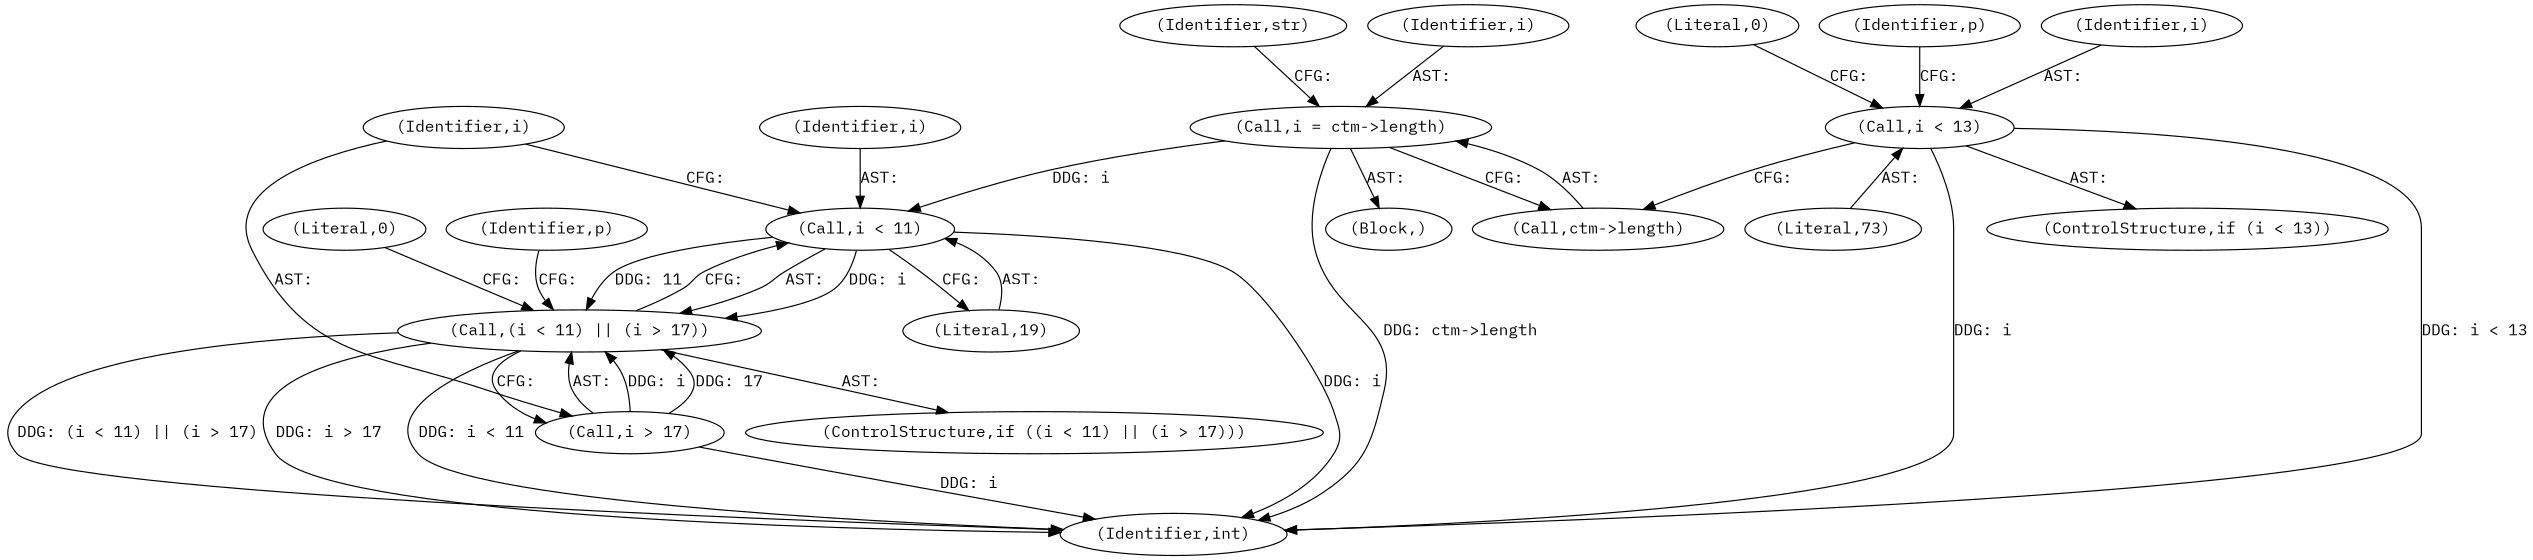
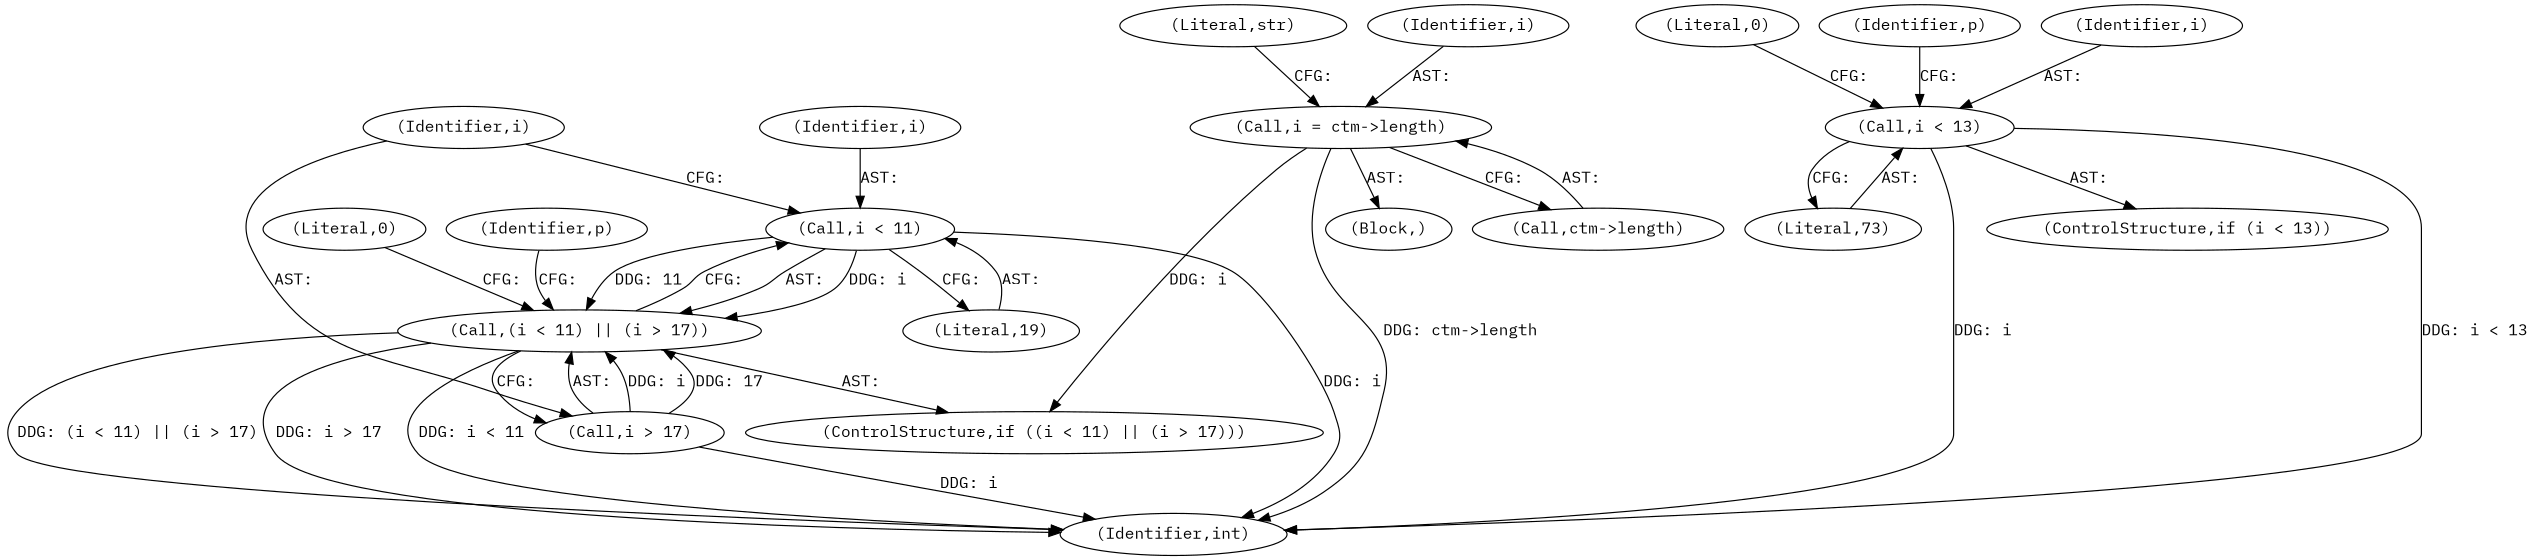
(1233, 26) -> (1233, 26)
(1070, 166) -> (1174, 267)
(1753, 170) -> (1818, 163)
